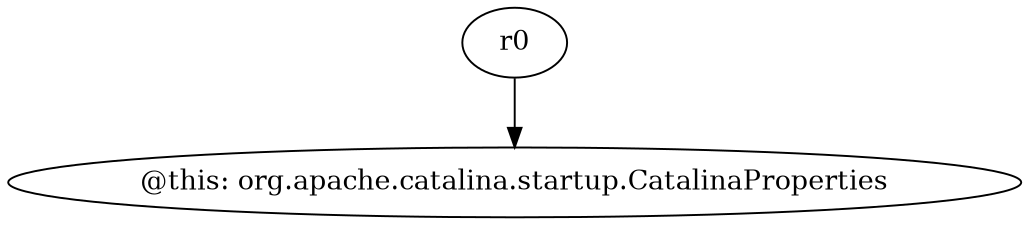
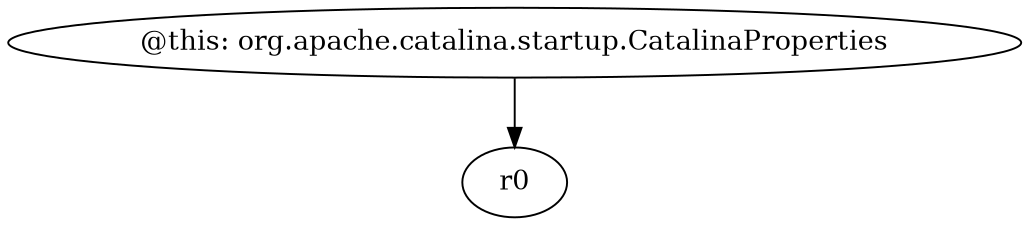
(515, 103) -> (515, 103)
